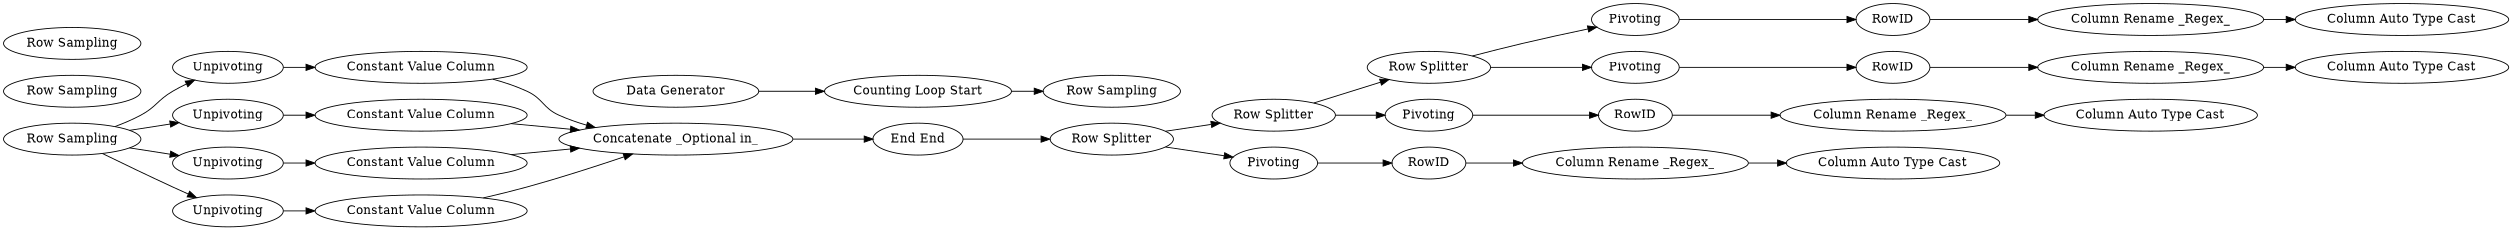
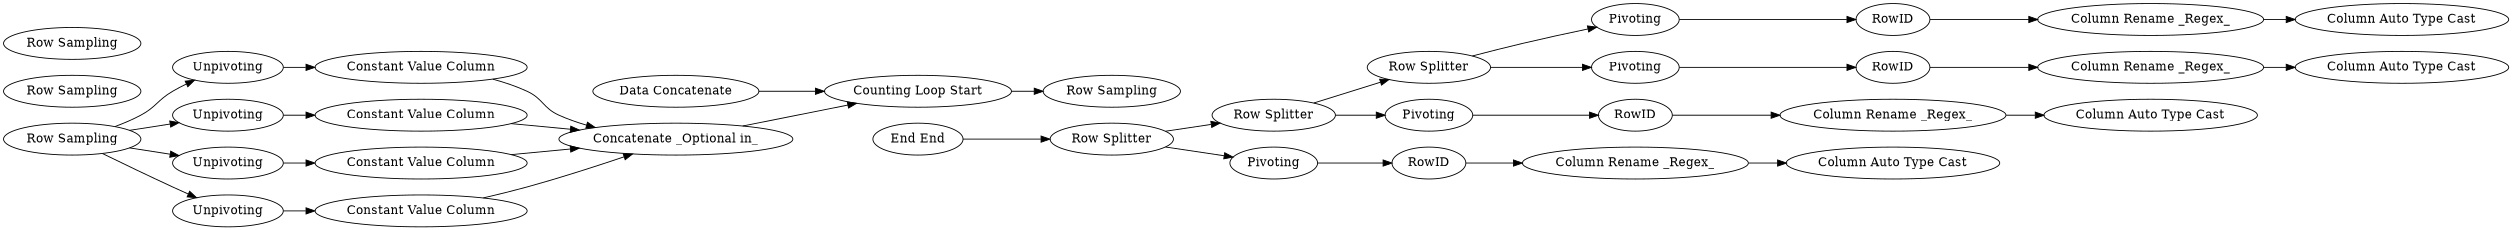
(676, 91) -> (676, 91)
(829, 139) -> (795, 116)
